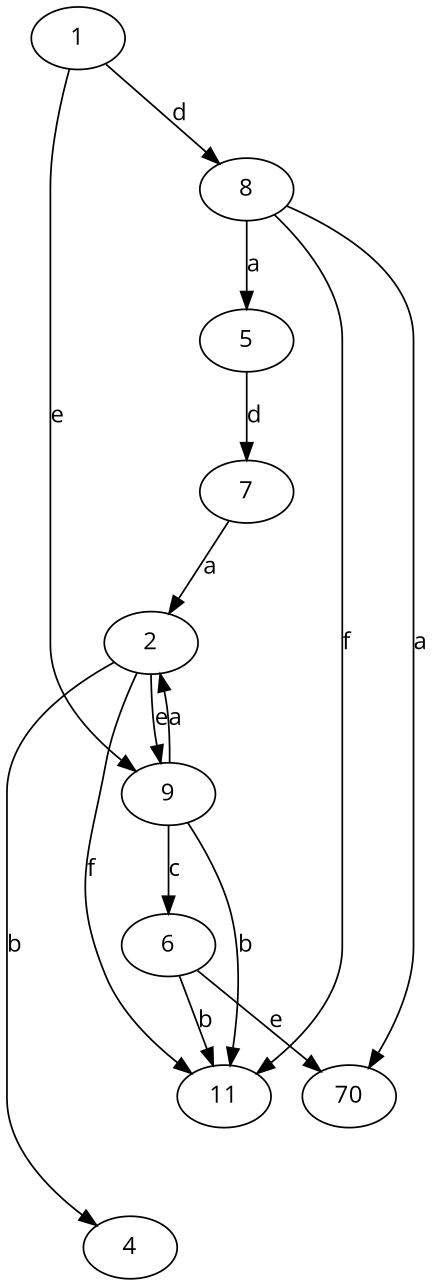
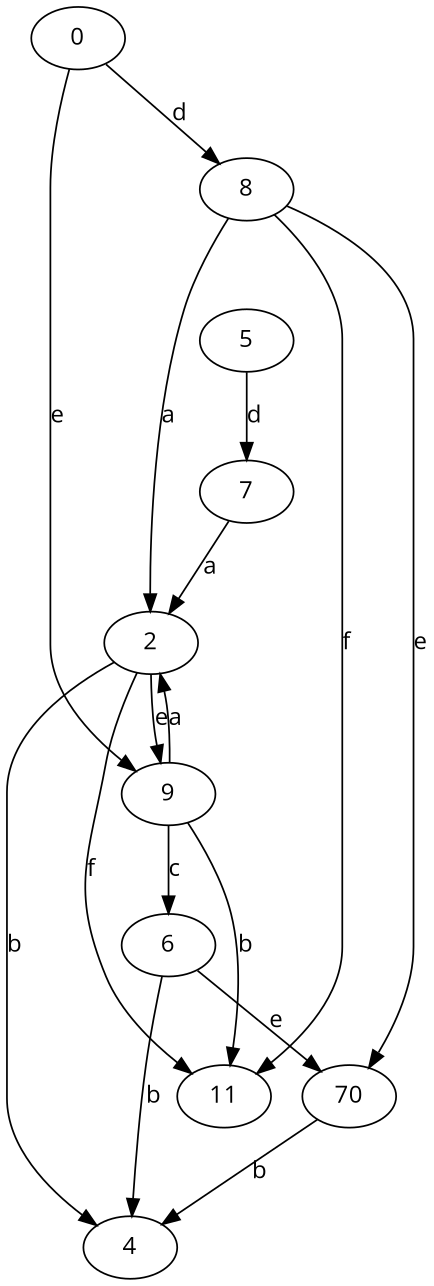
(78, 38) -> (78, 38)
(247, 256) -> (164, 400)
(420, 643) -> (420, 643)
(193, 1013) -> (143, 1087)
none -> (247, 1167)
